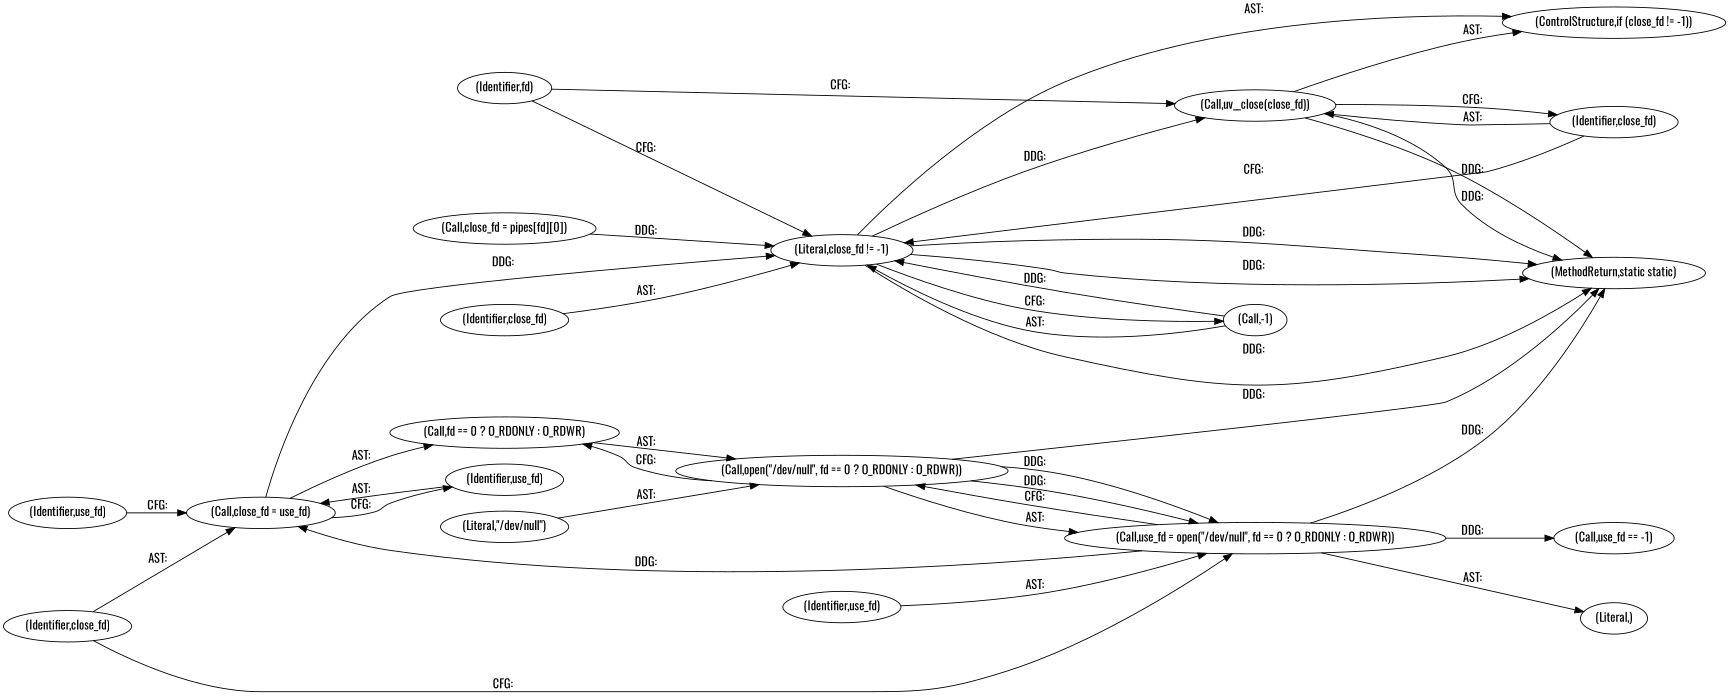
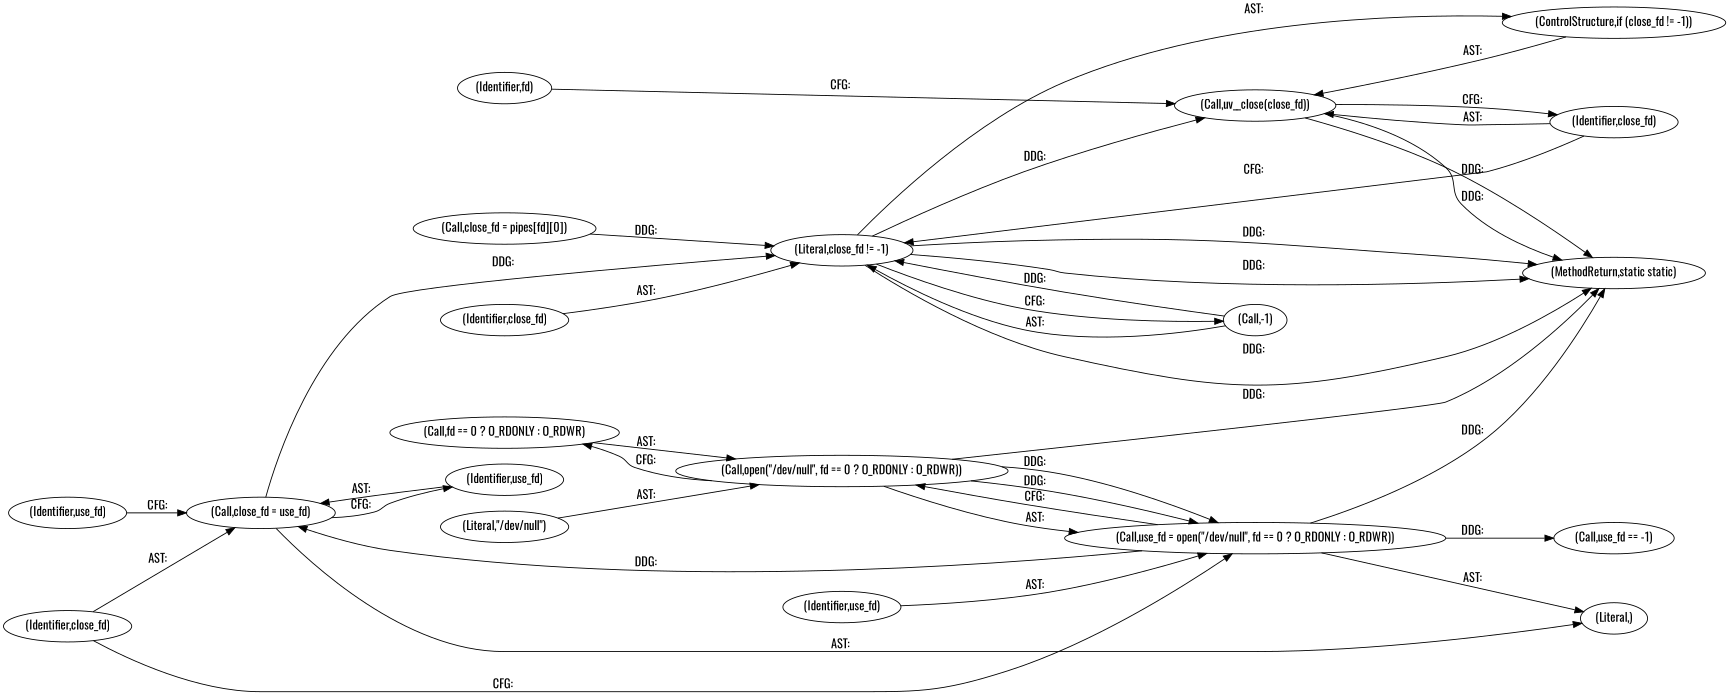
(1402, 57) -> (1445, 68)
(668, 167) -> none
(356, 469) -> (907, 652)
